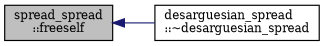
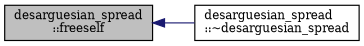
(59, 23) -> (79, 23)
